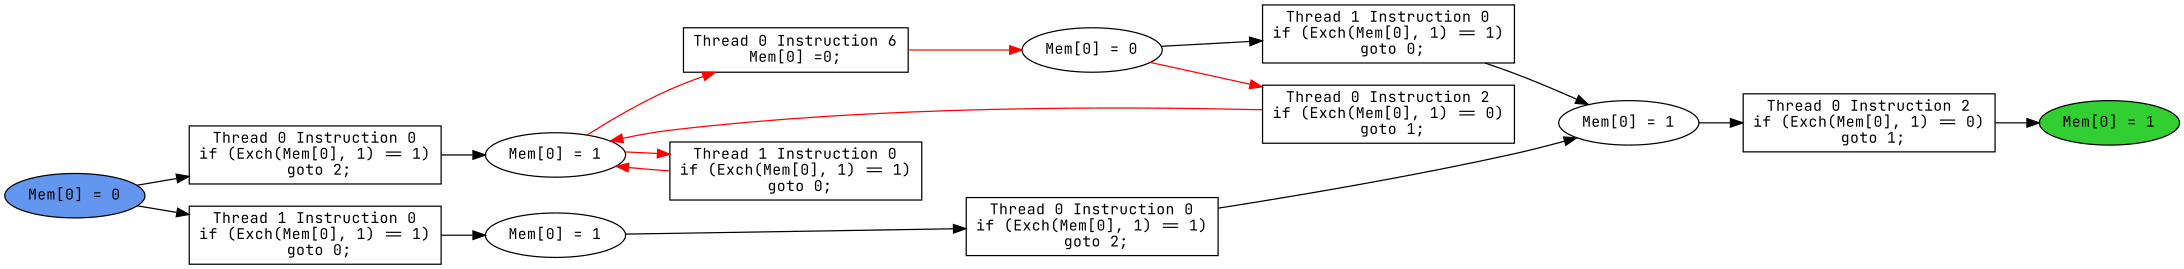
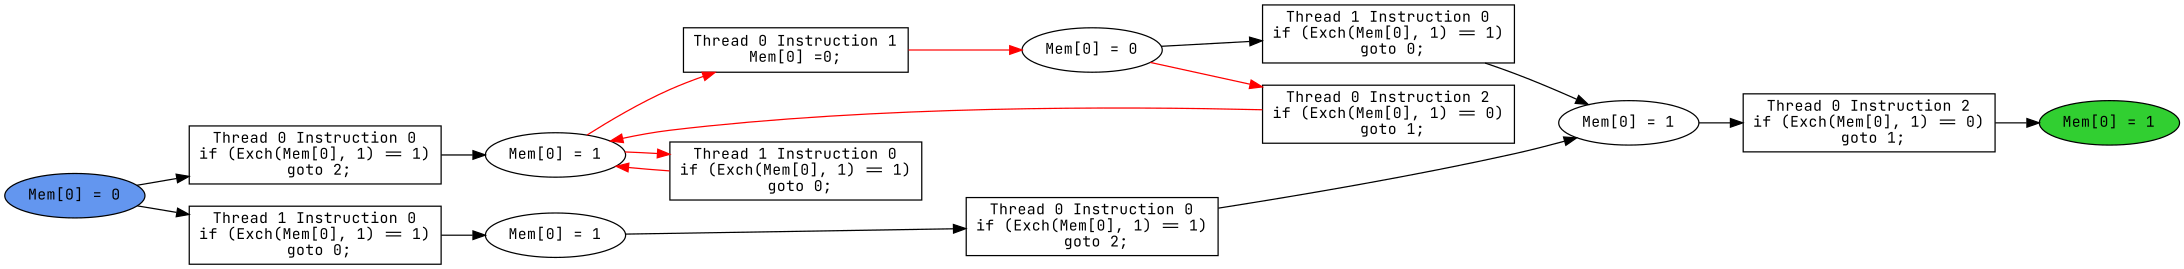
(796, 50) -> (796, 50)
